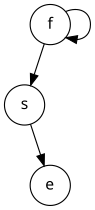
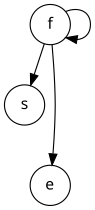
(36, 140) -> (55, 99)
